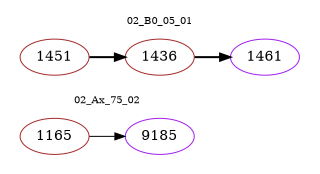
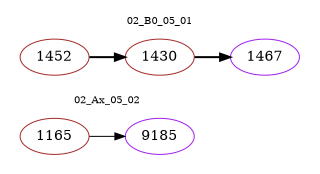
(55, 57) -> (55, 57)
(160, 57) -> (160, 57)
(265, 57) -> (265, 57)
(107, 101) -> (107, 101)
